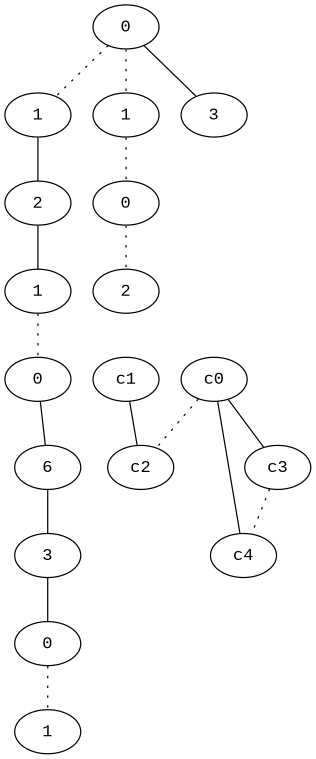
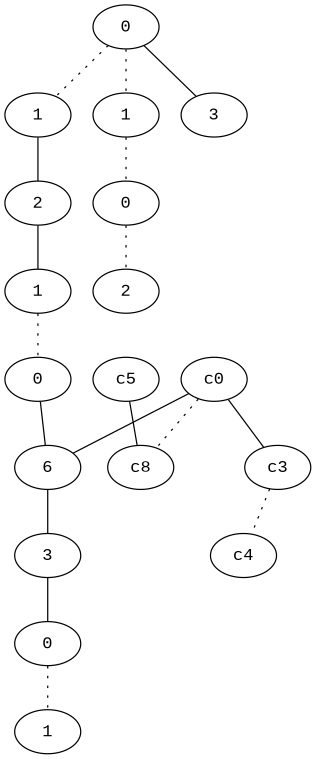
(126, 379) -> (126, 379)
(141, 467) -> (141, 467)
(229, 467) -> (125, 426)
